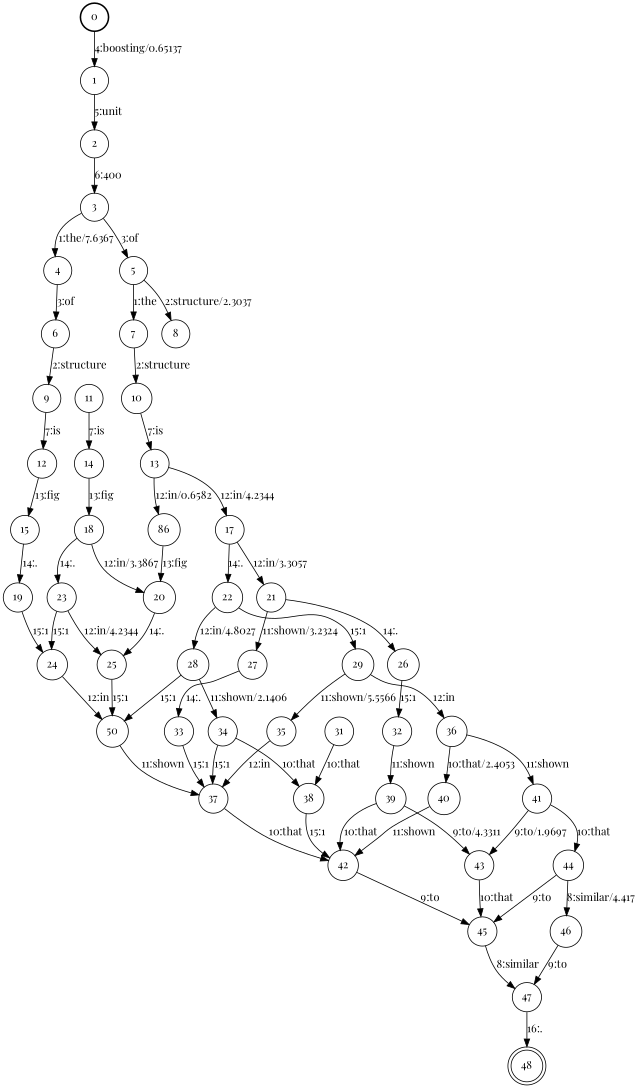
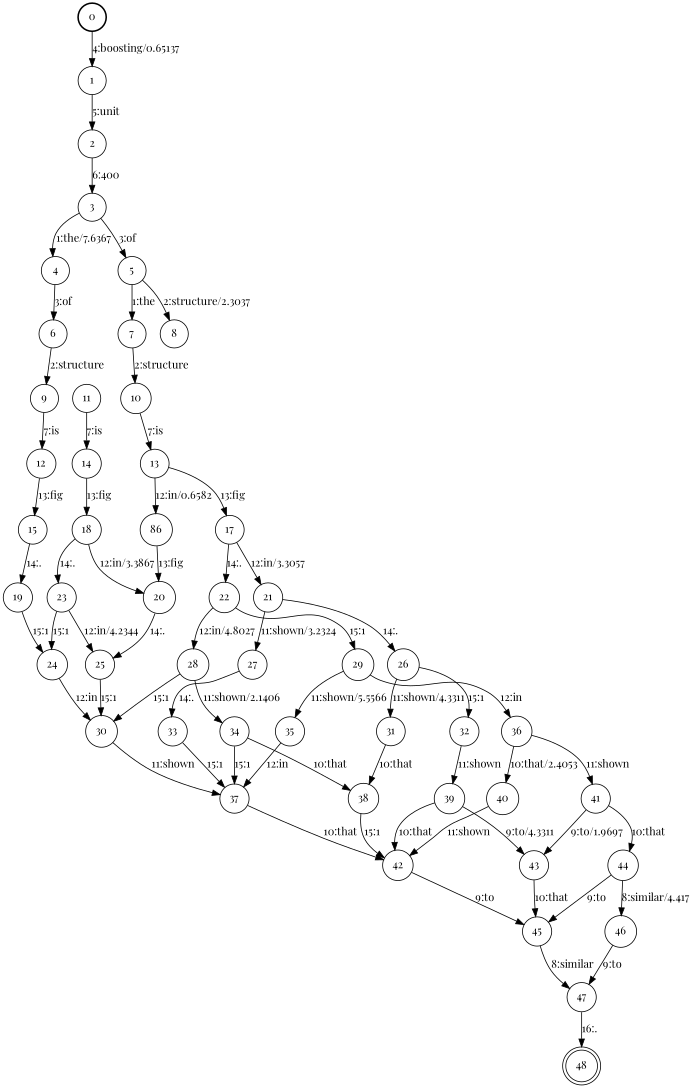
(248, 496) -> (233, 496)
none -> (392, 694)
(112, 731) -> (102, 731)
